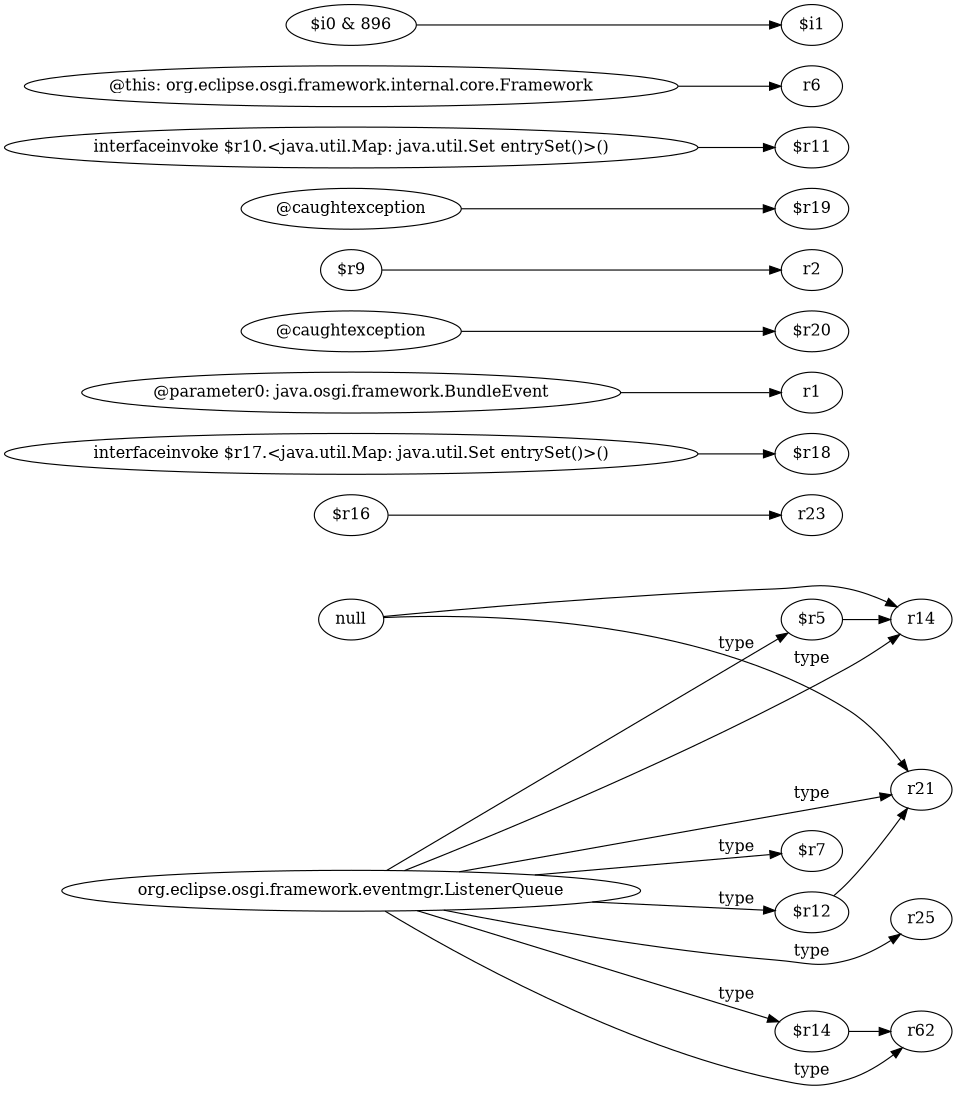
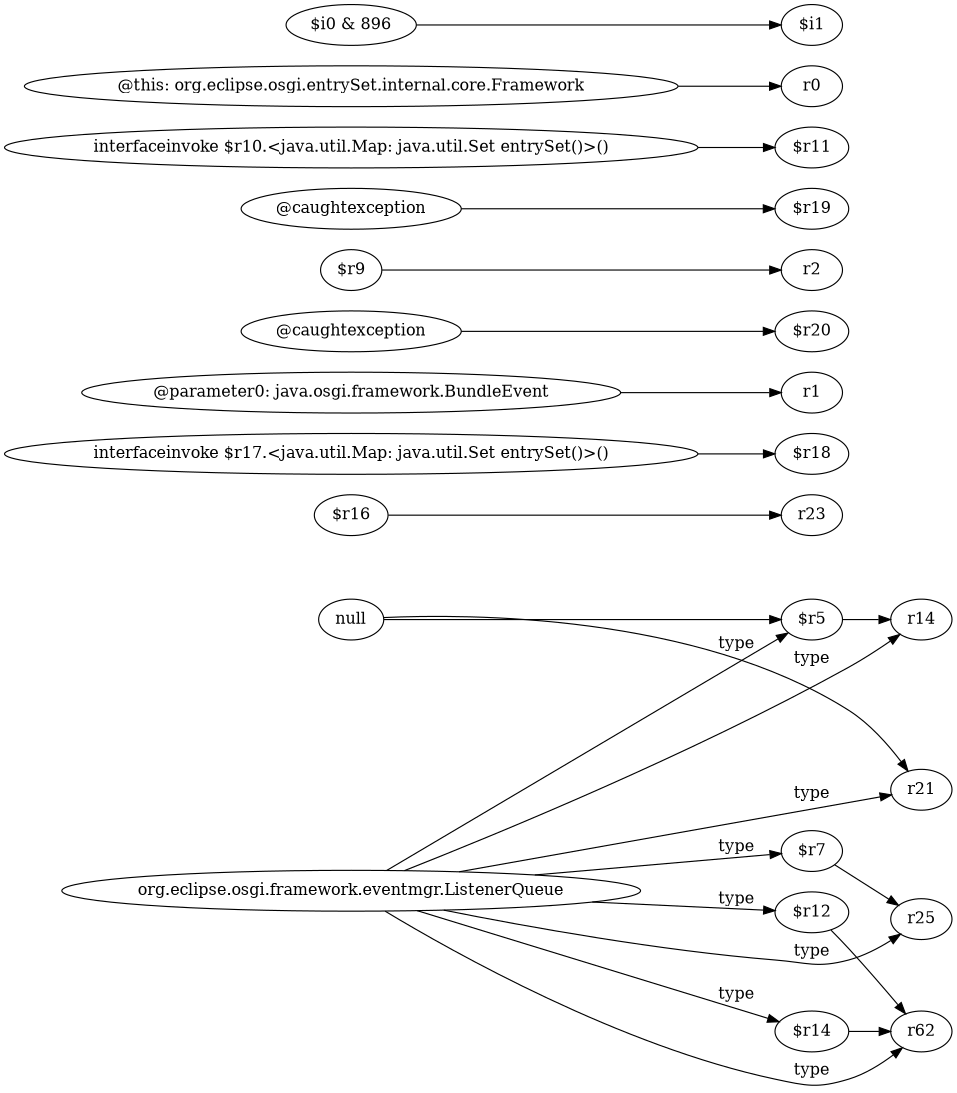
(351, 86) -> (351, 86)
(812, 86) -> (812, 86)
(636, 596) -> (596, 620)
(869, 858) -> (865, 967)
none -> (862, 882)
